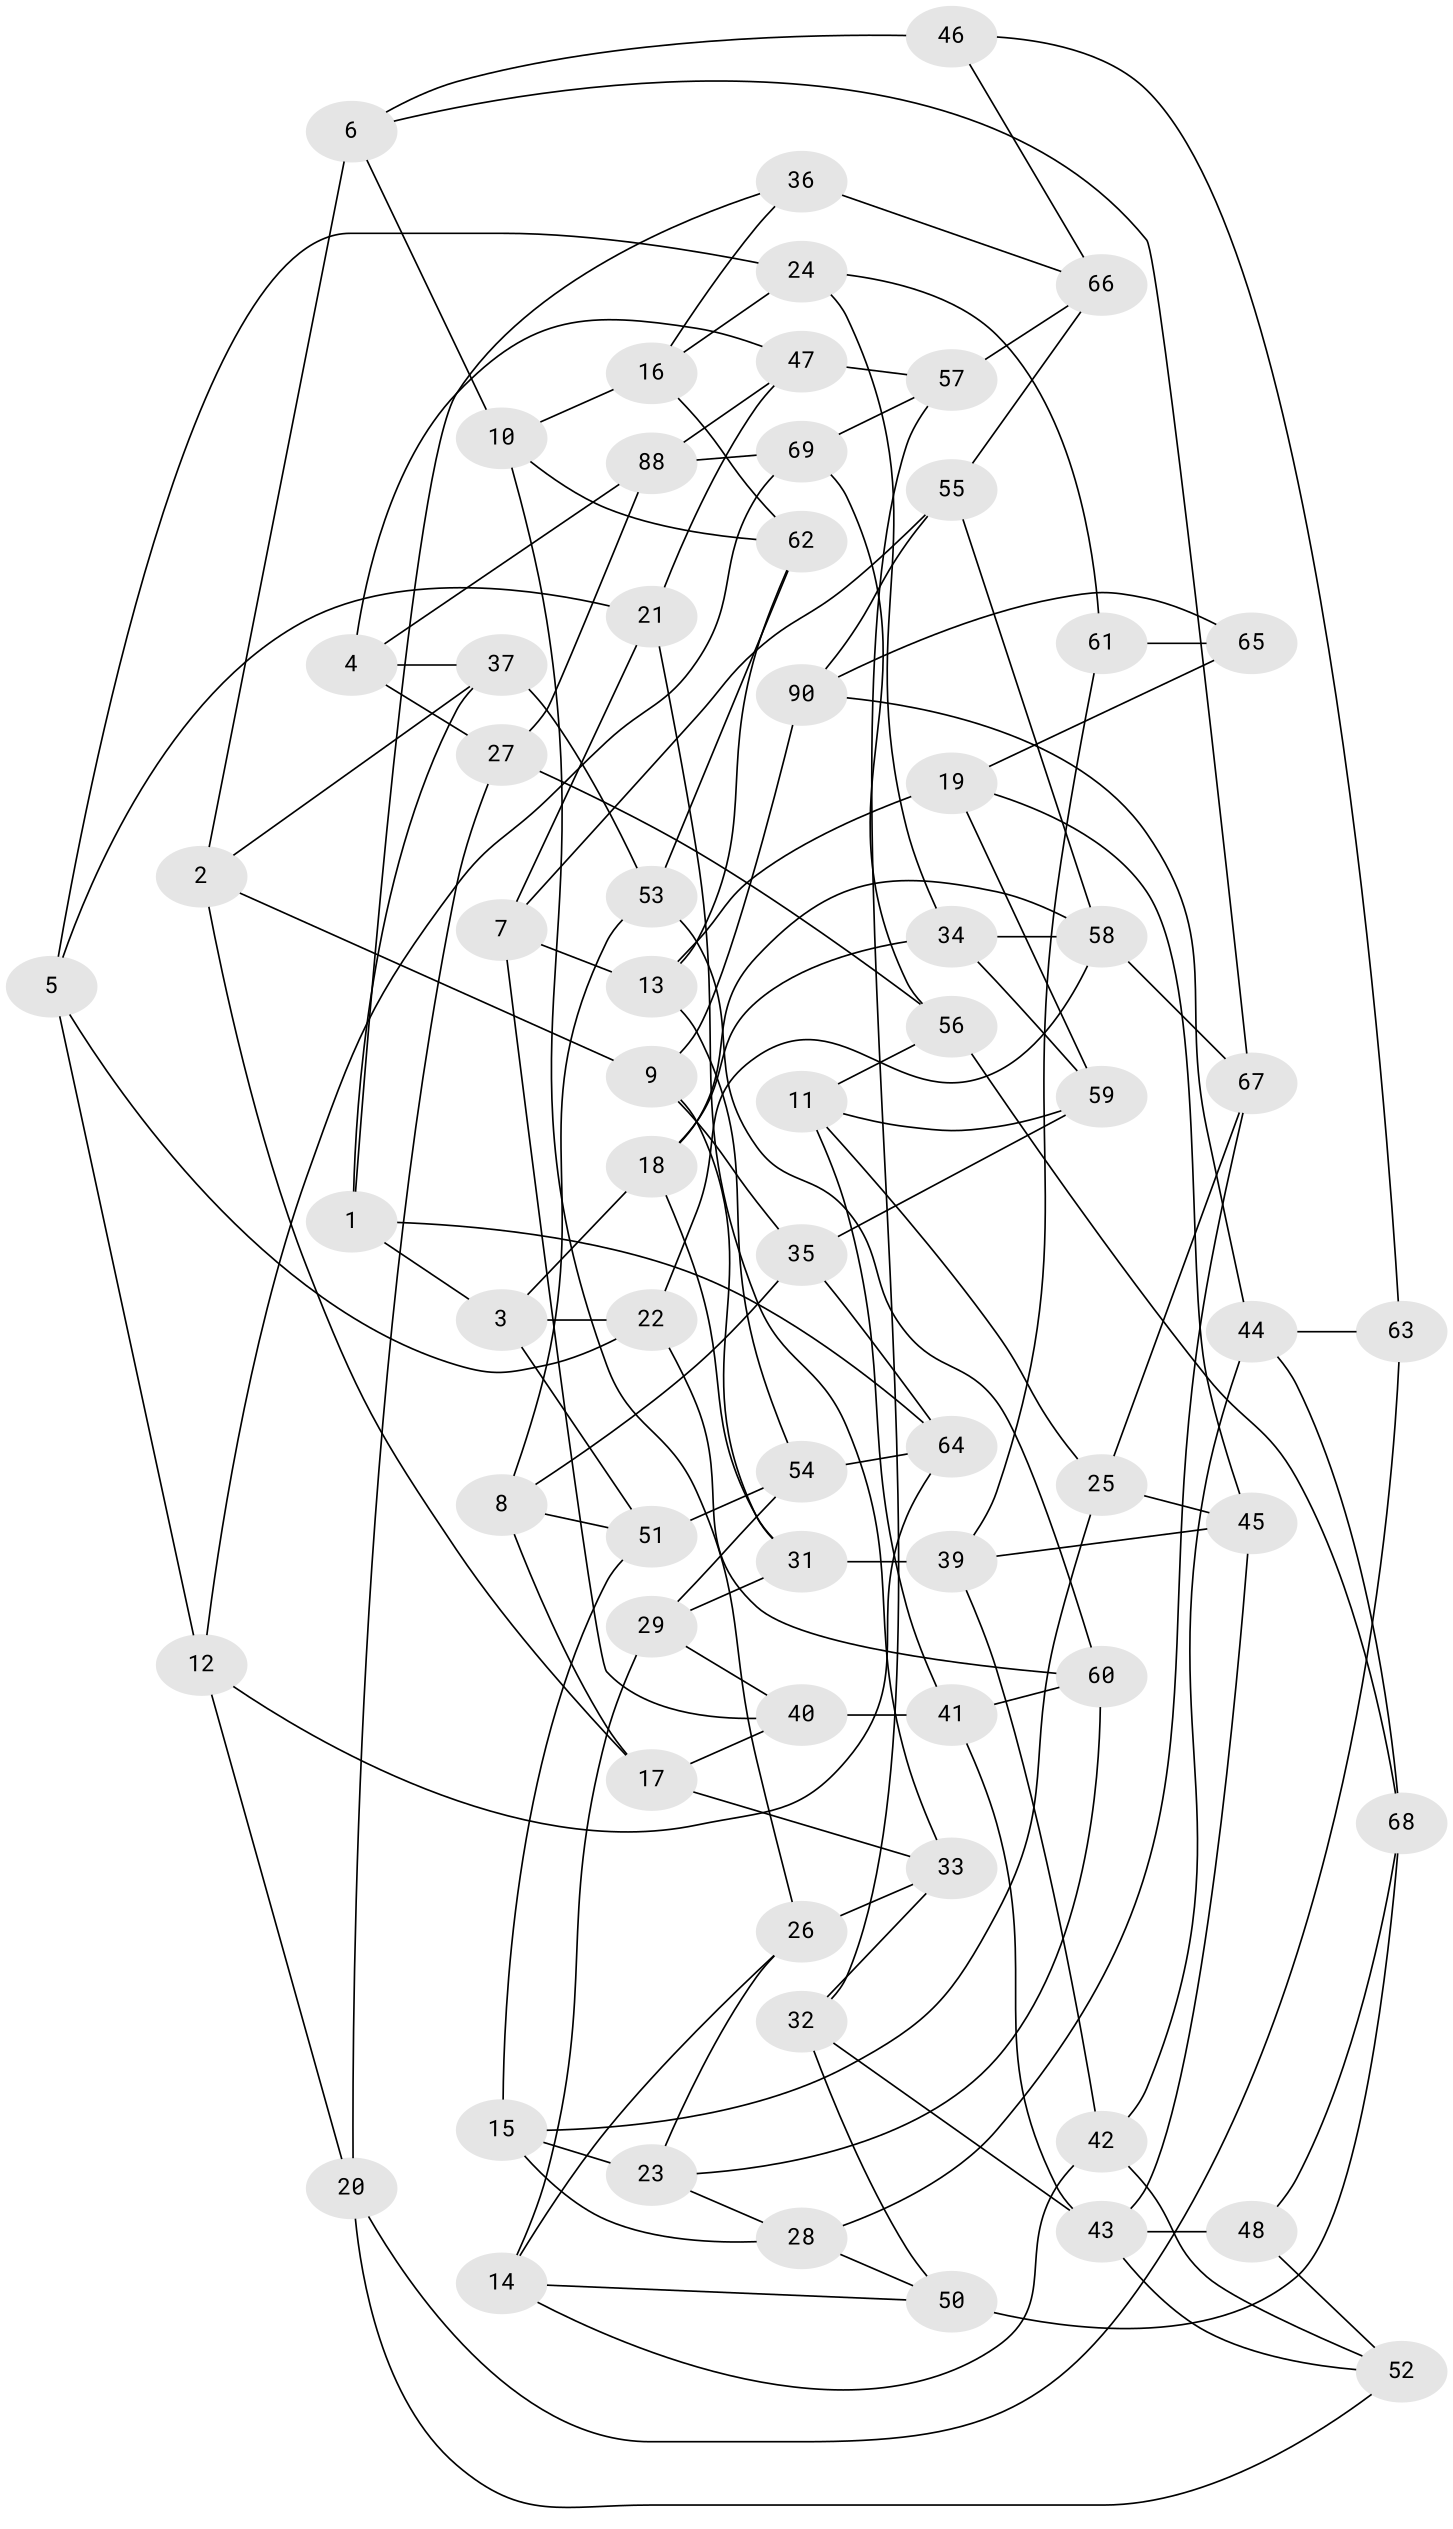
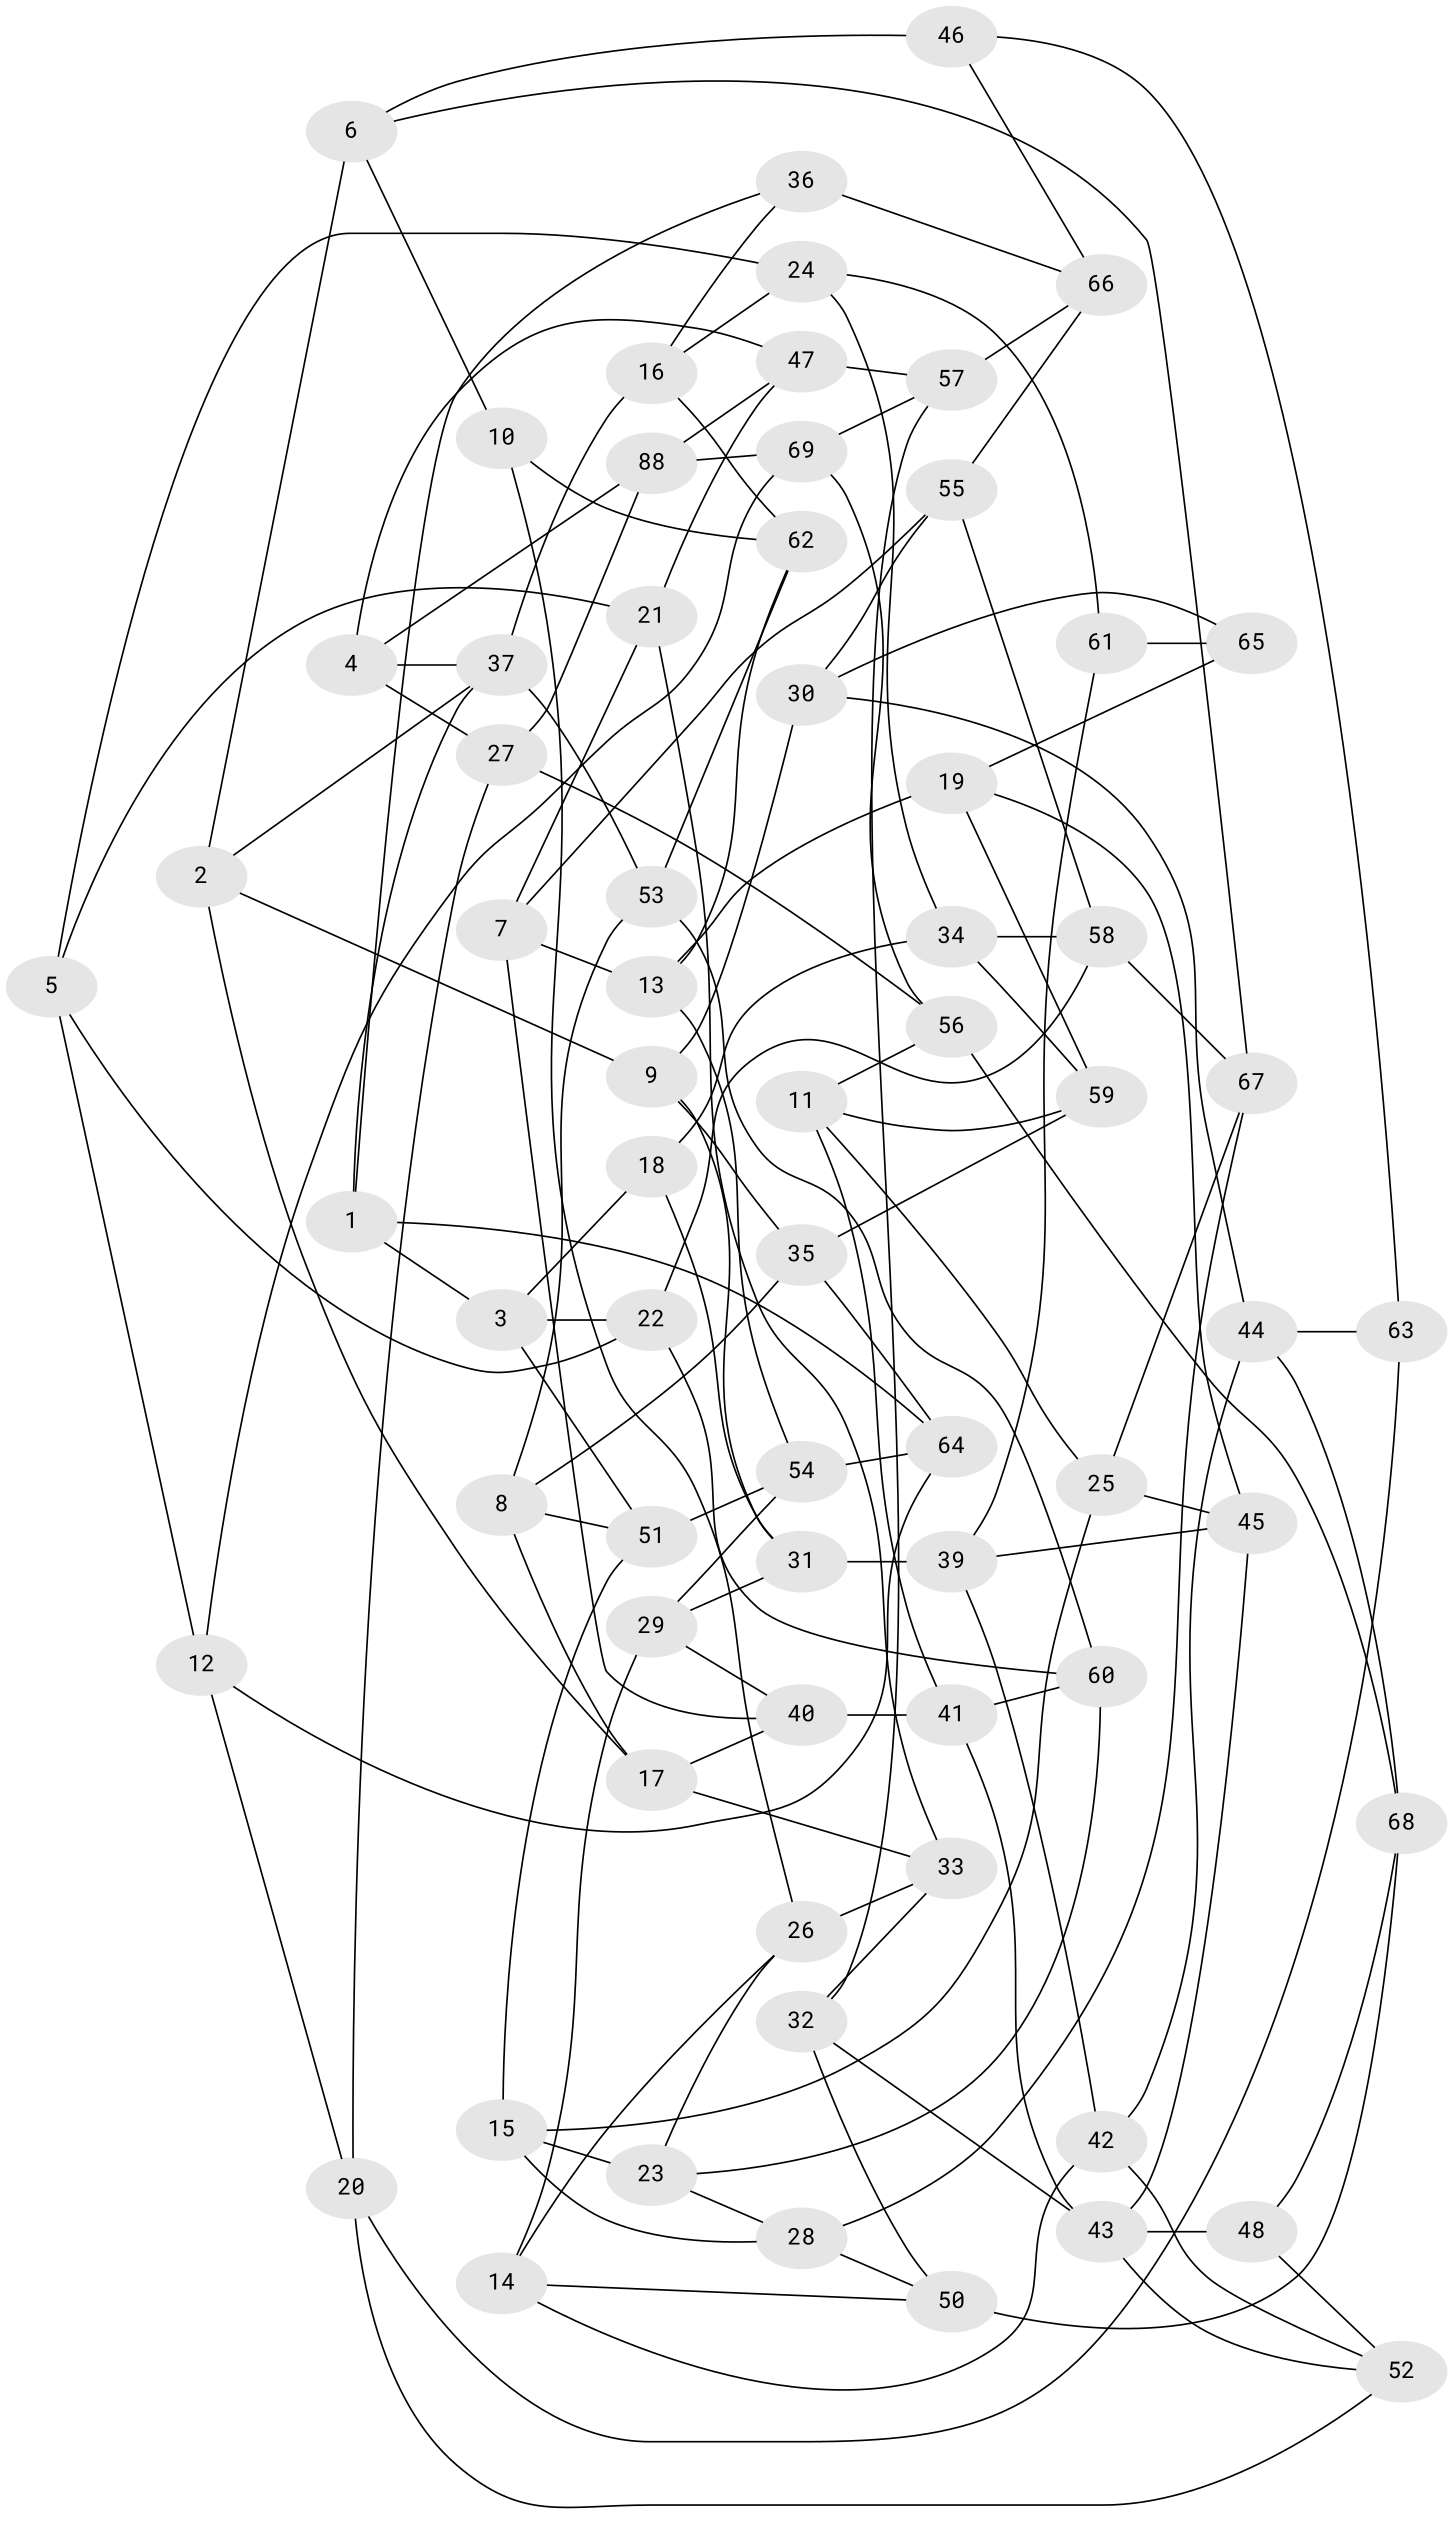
(577, 406) -> (558, 511)
(802, 695) -> (802, 695)
(818, 906) -> none
